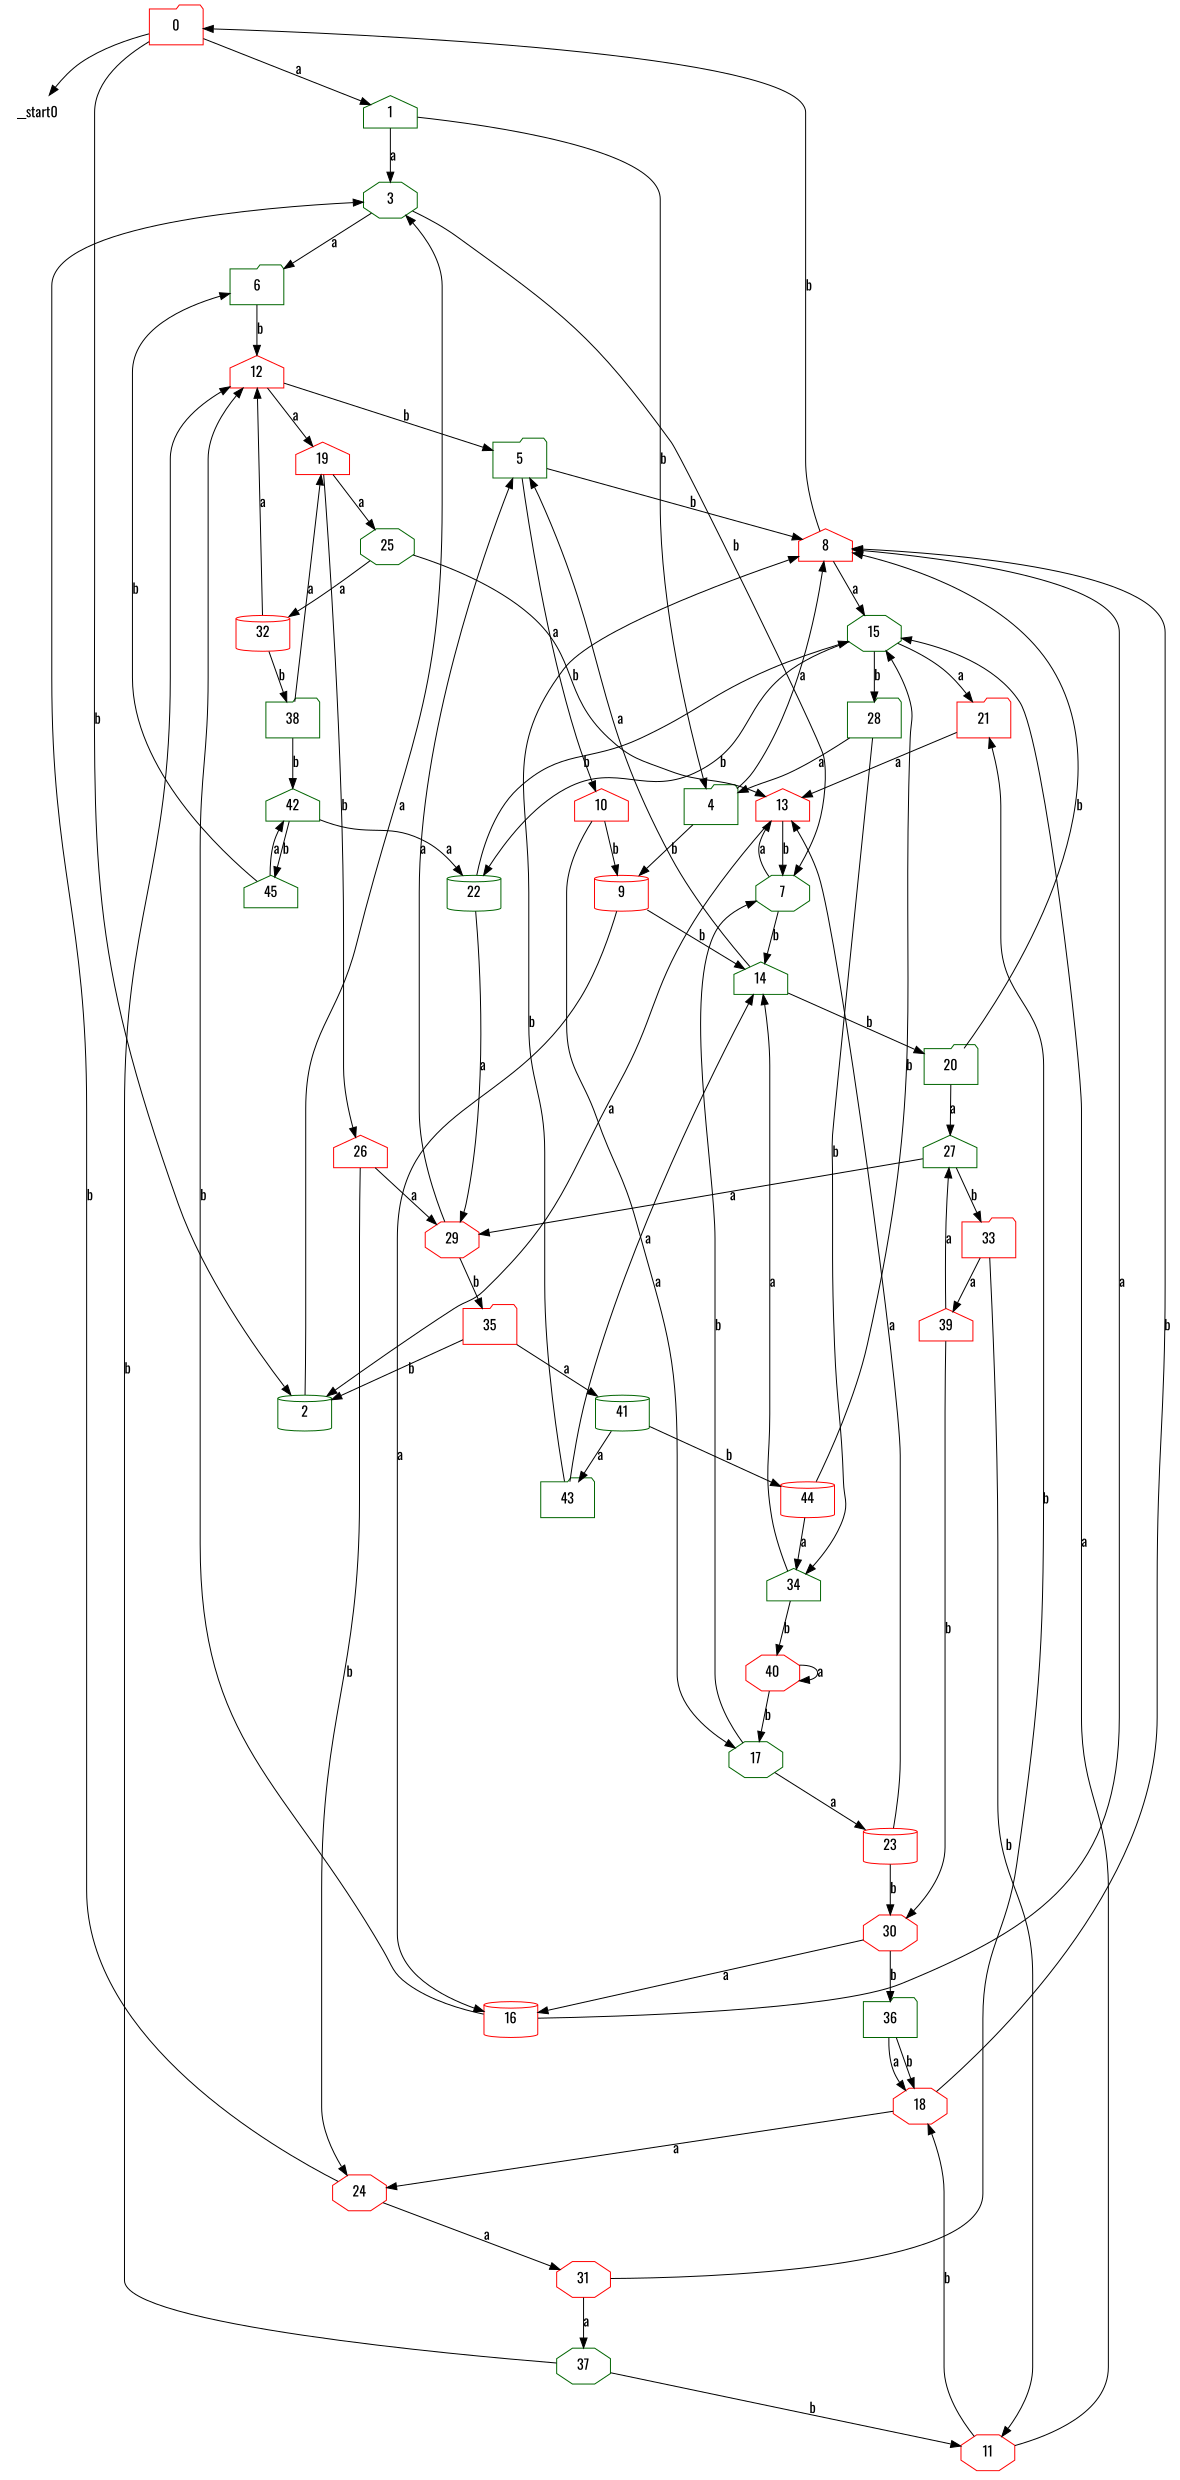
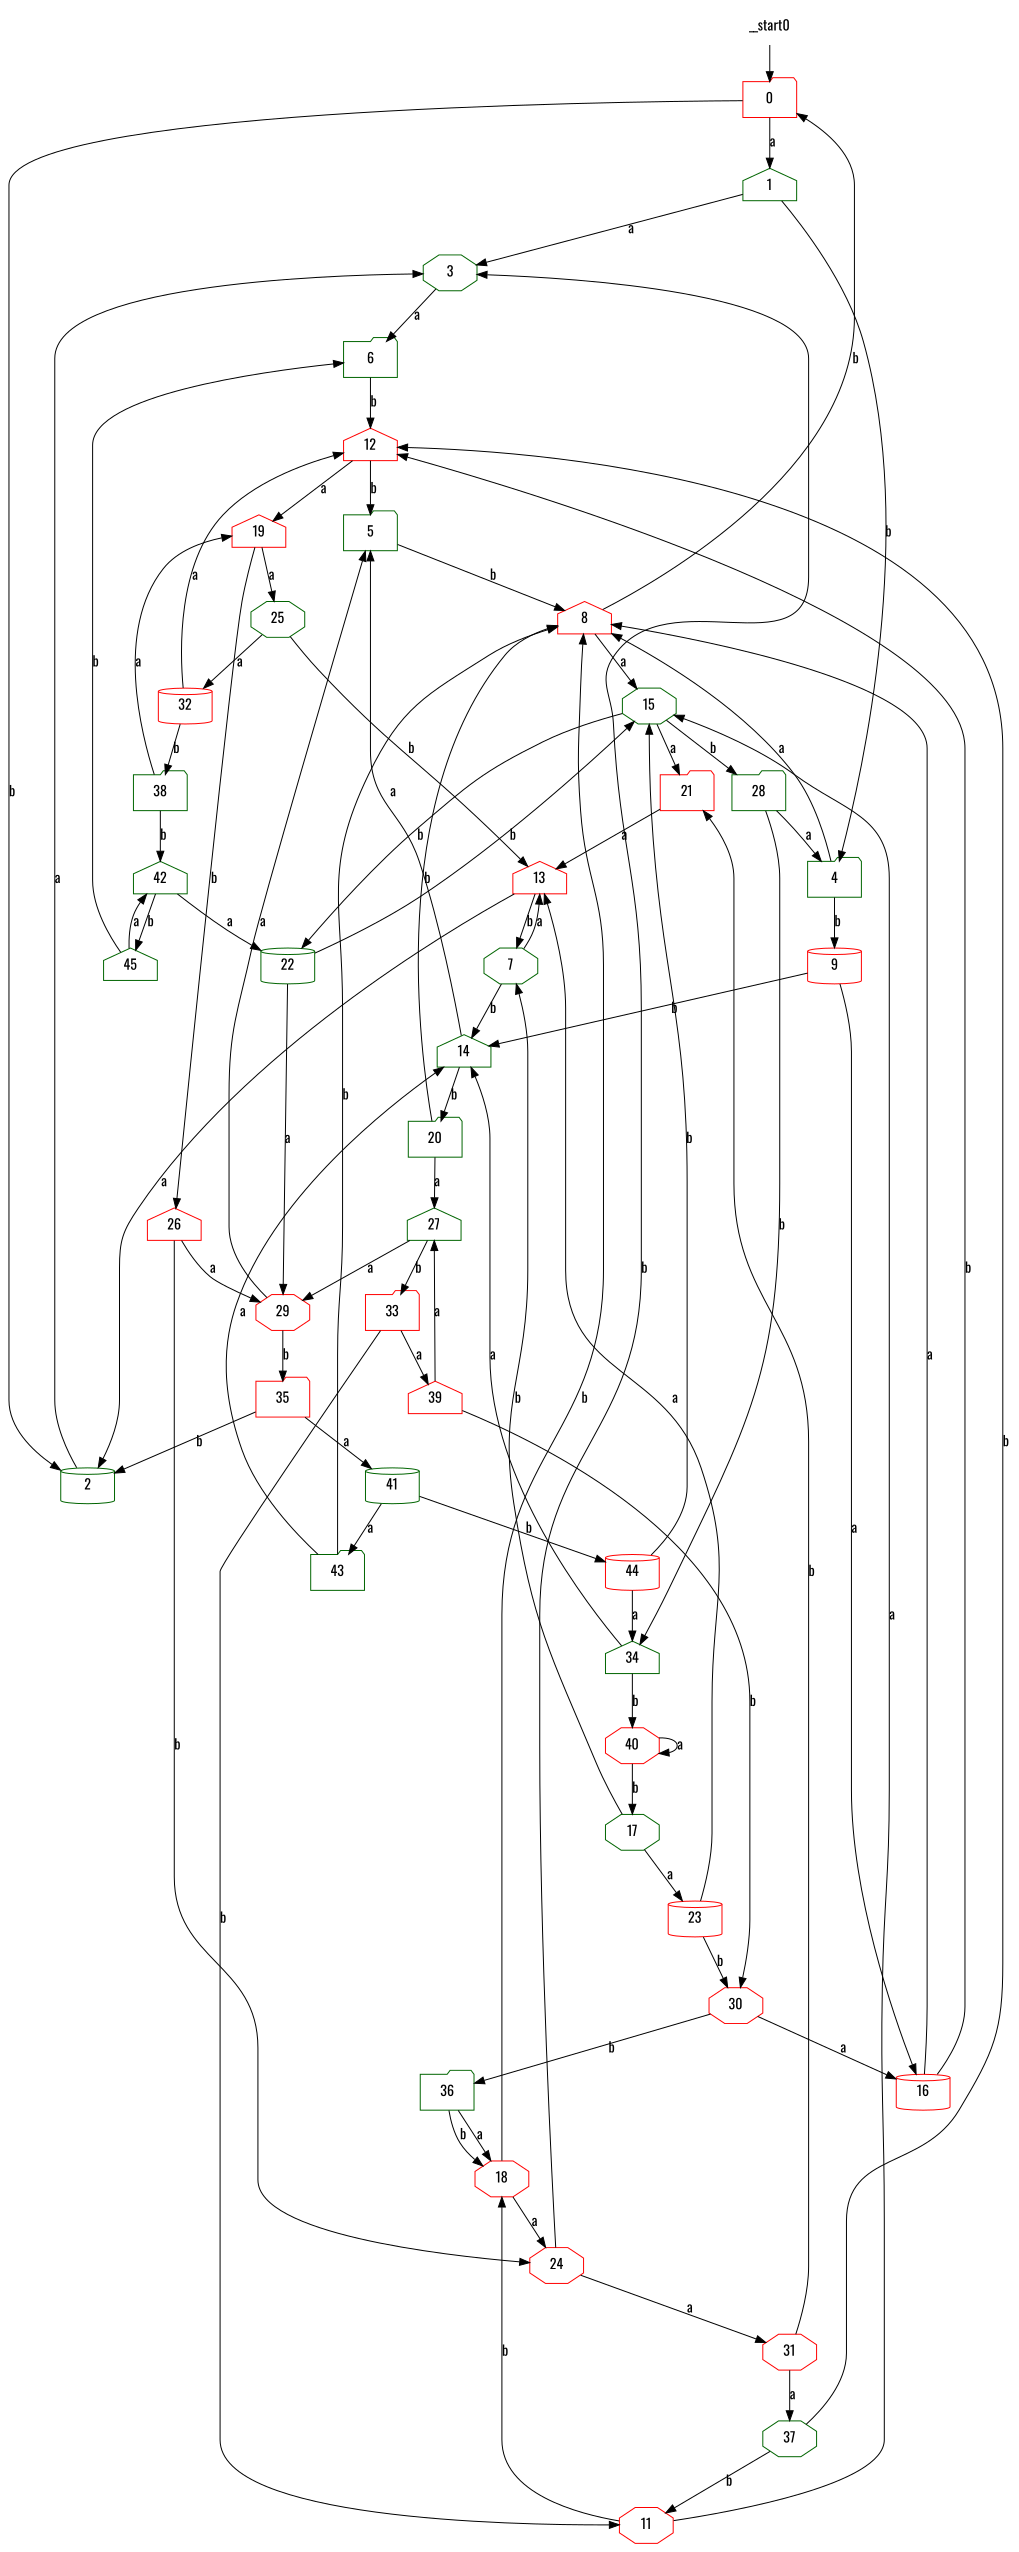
(98, 53) -> (770, 58)
(698, 493) -> none
(601, 807) -> none
